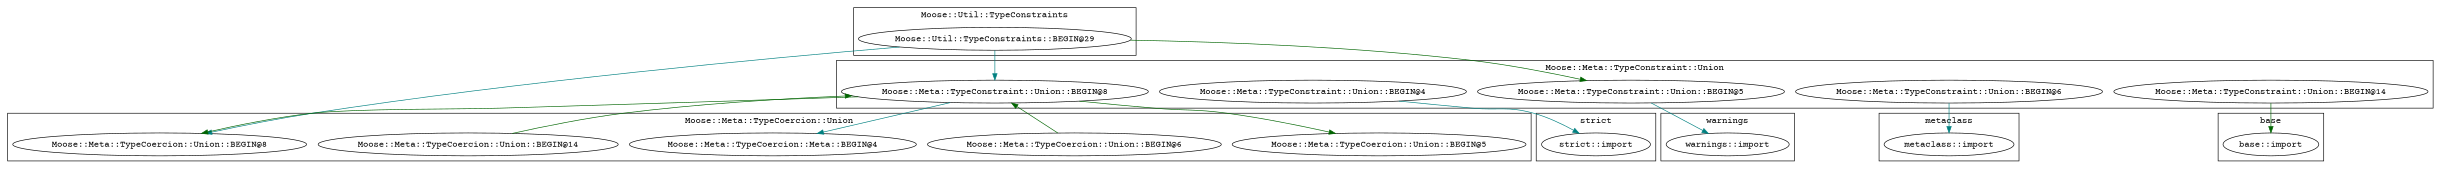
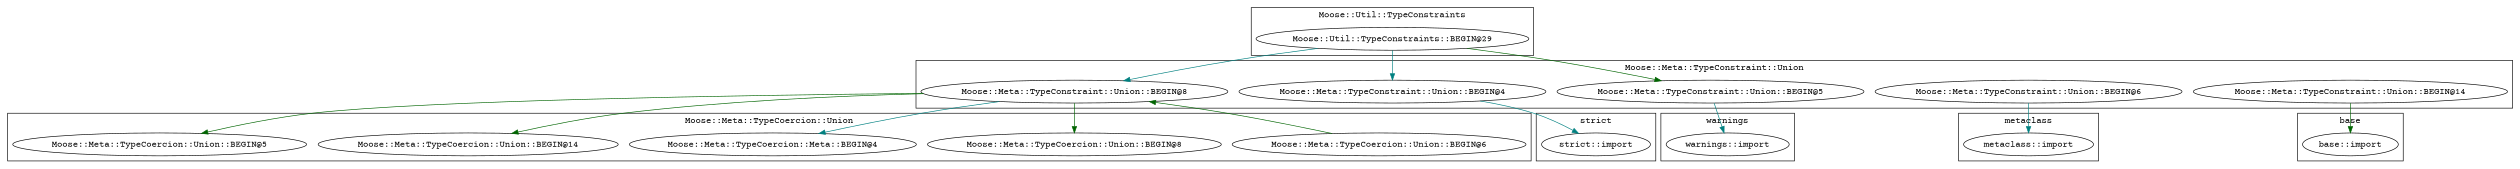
(555, 81) -> (1392, 64)
(678, 107) -> (720, 104)
